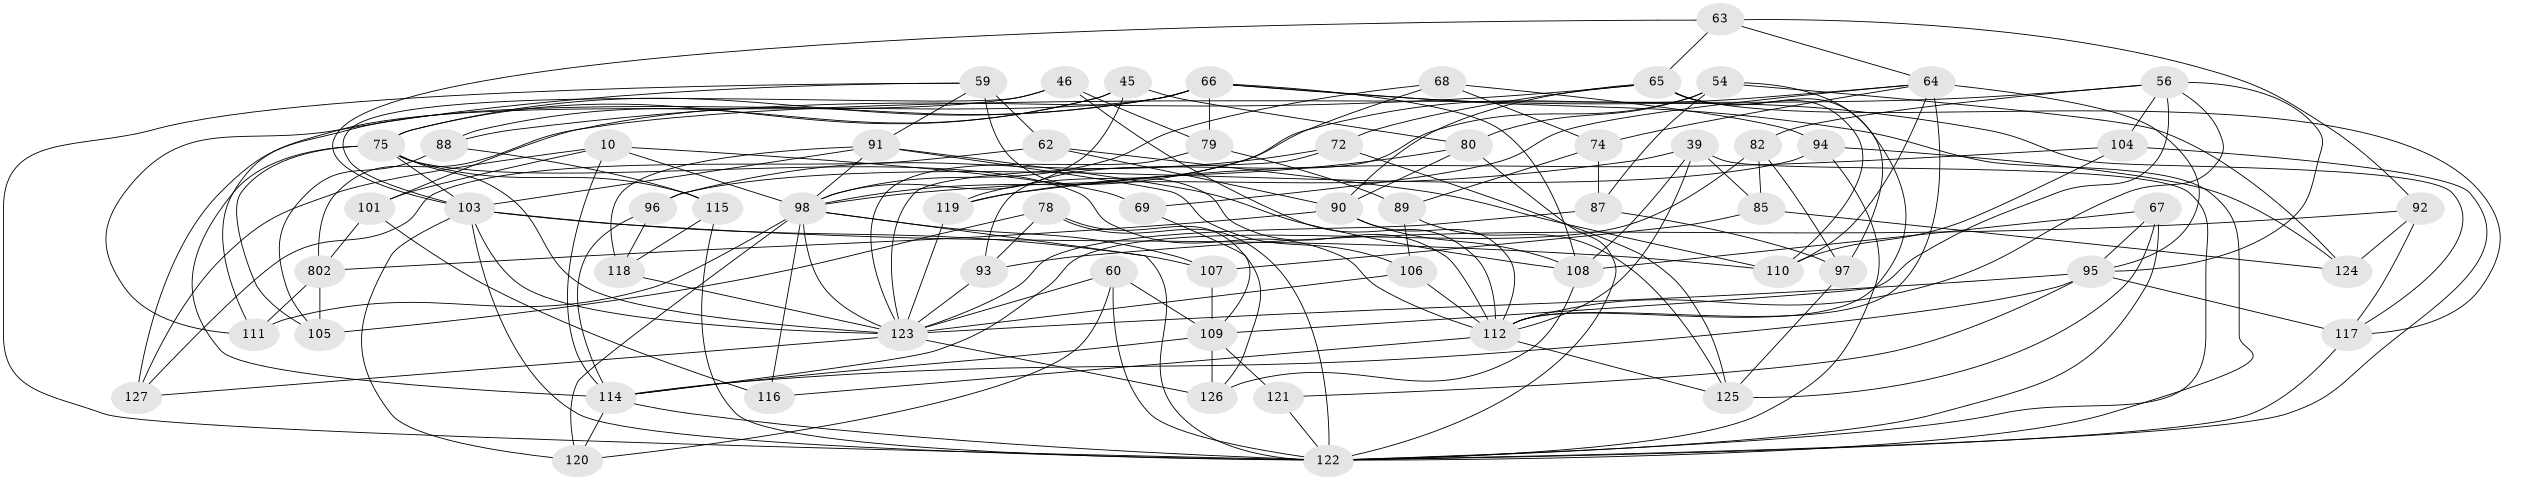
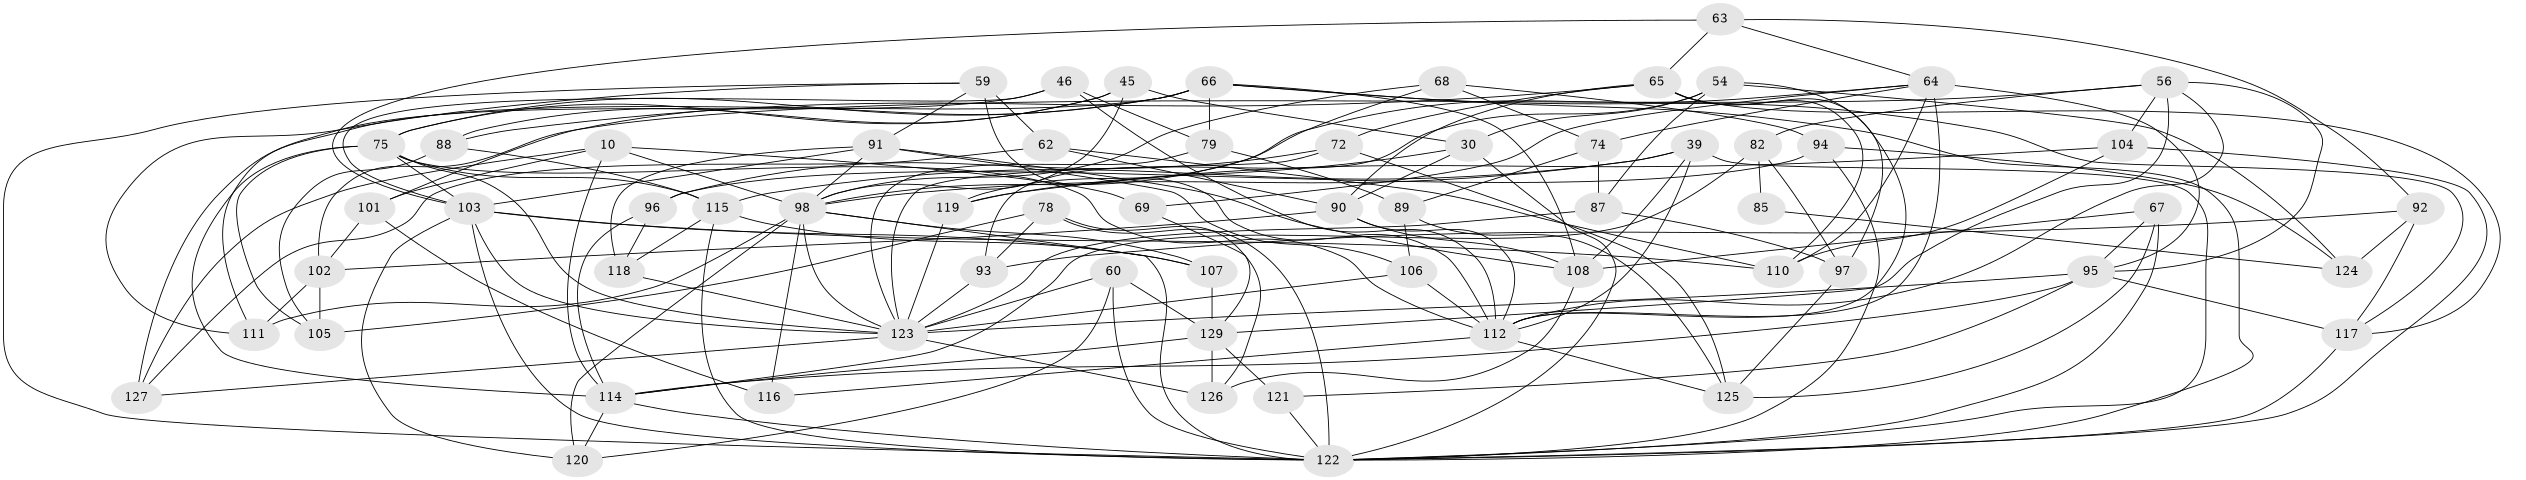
(1469, 145) -> (1469, 145)
(1728, 177) -> (1206, 174)
(1400, 254) -> (964, 242)
(320, 272) -> (320, 272)
(1212, 335) -> (1212, 335)
